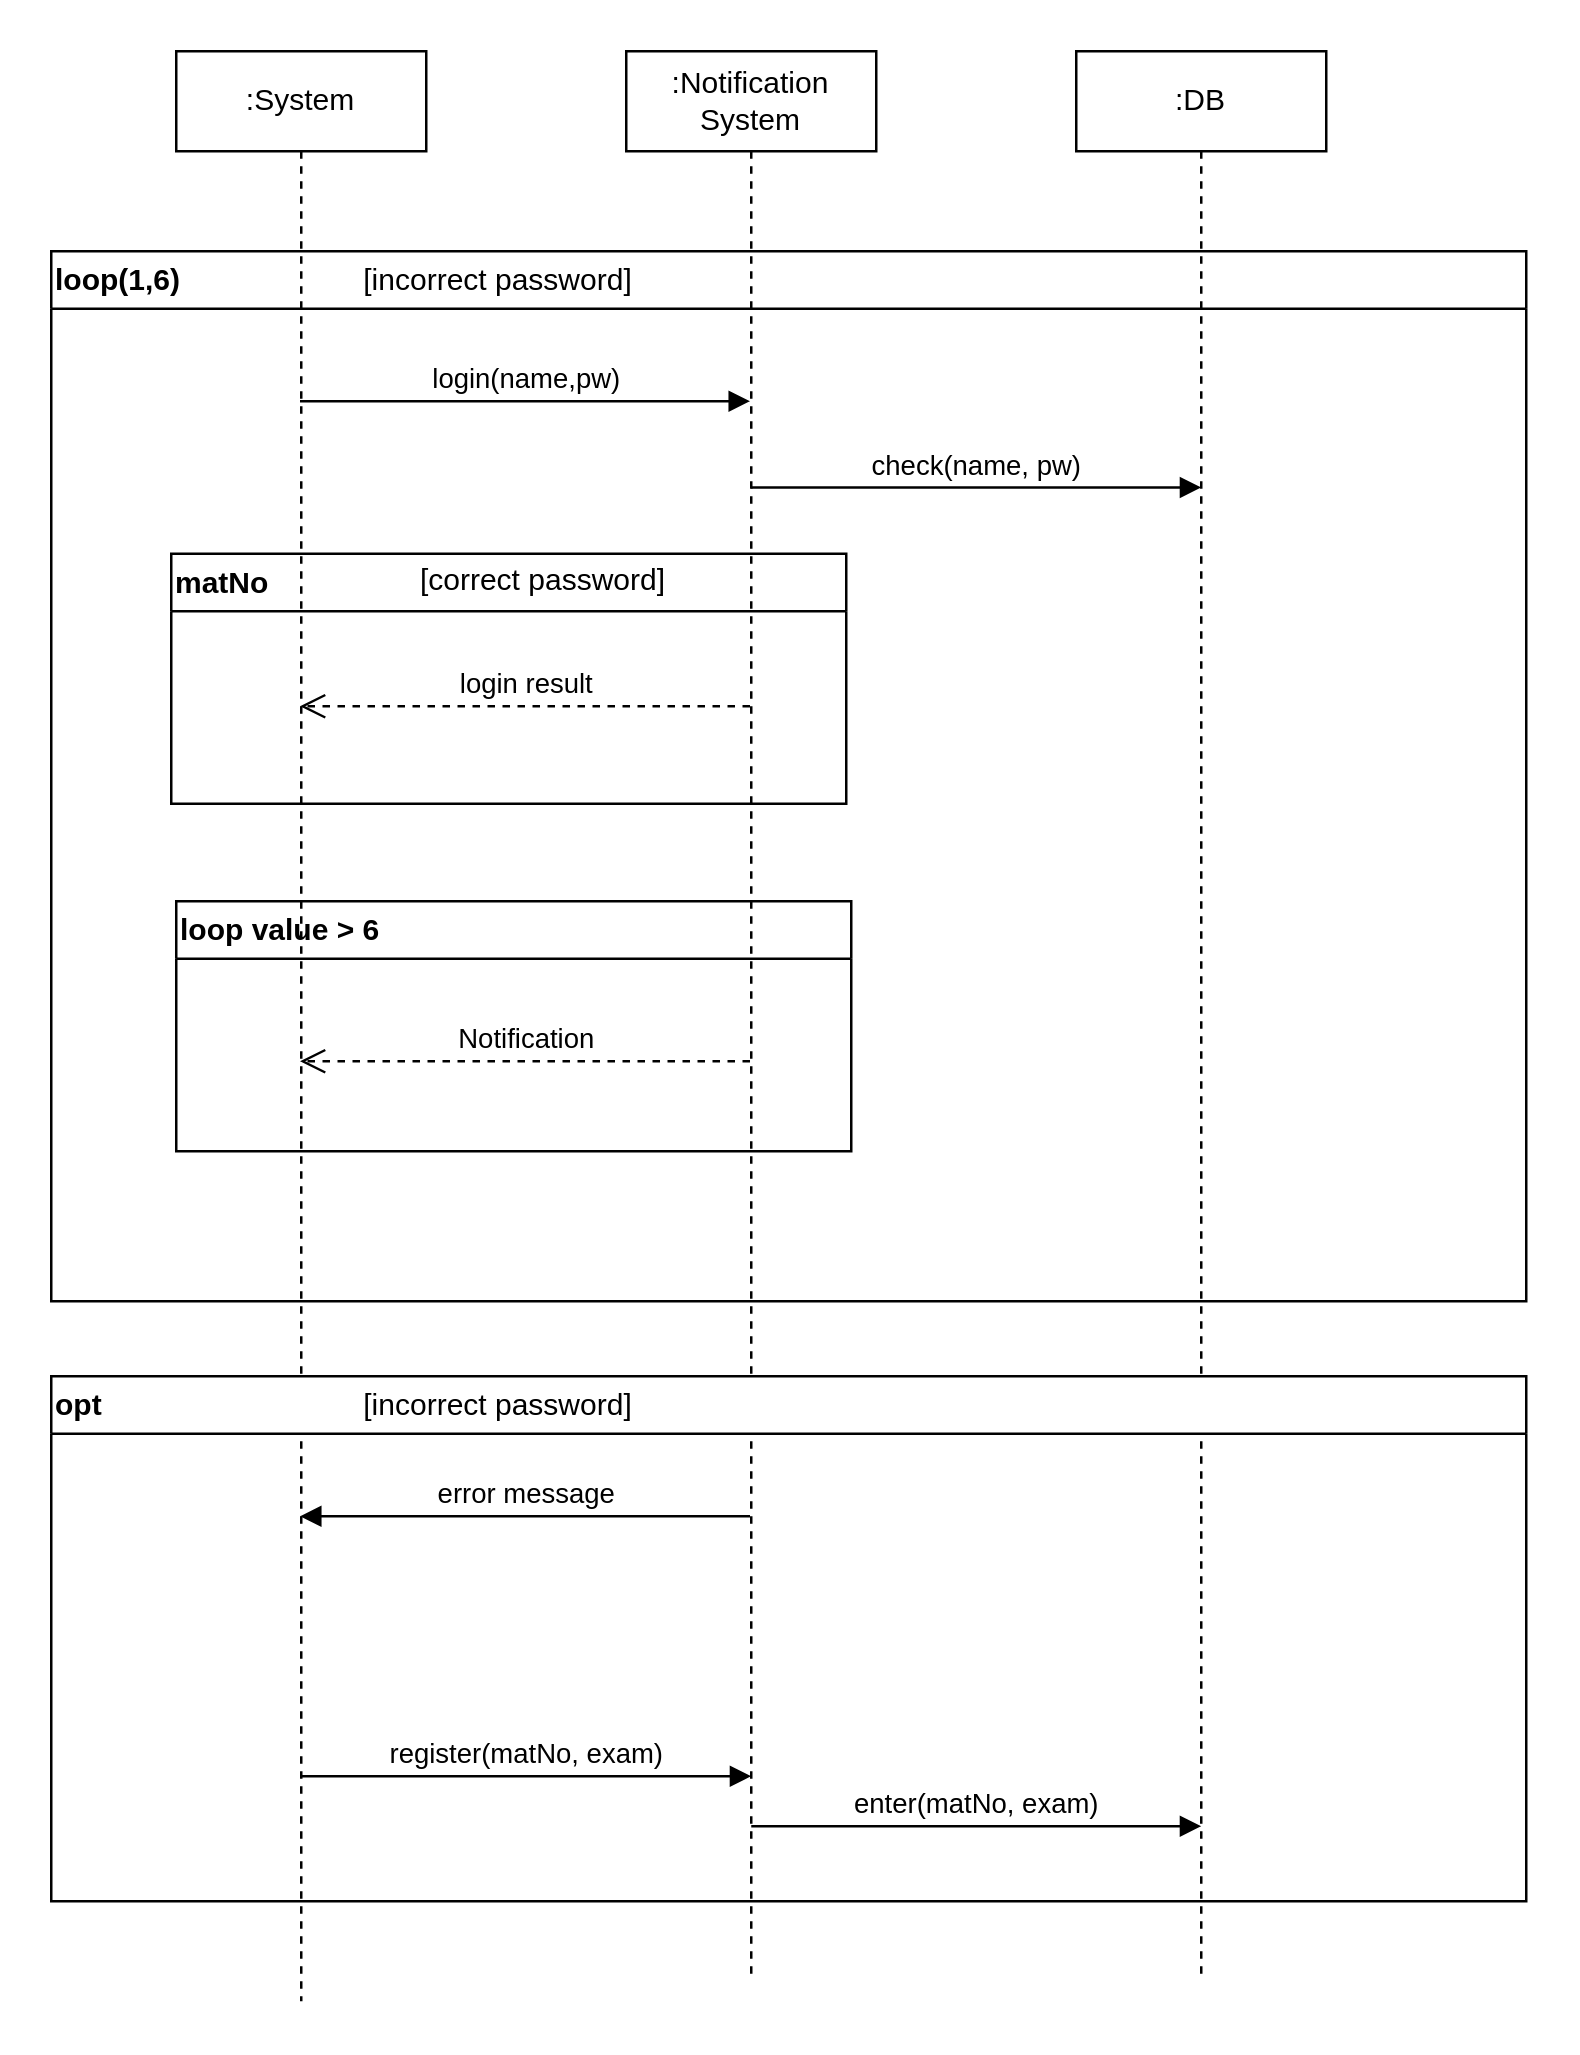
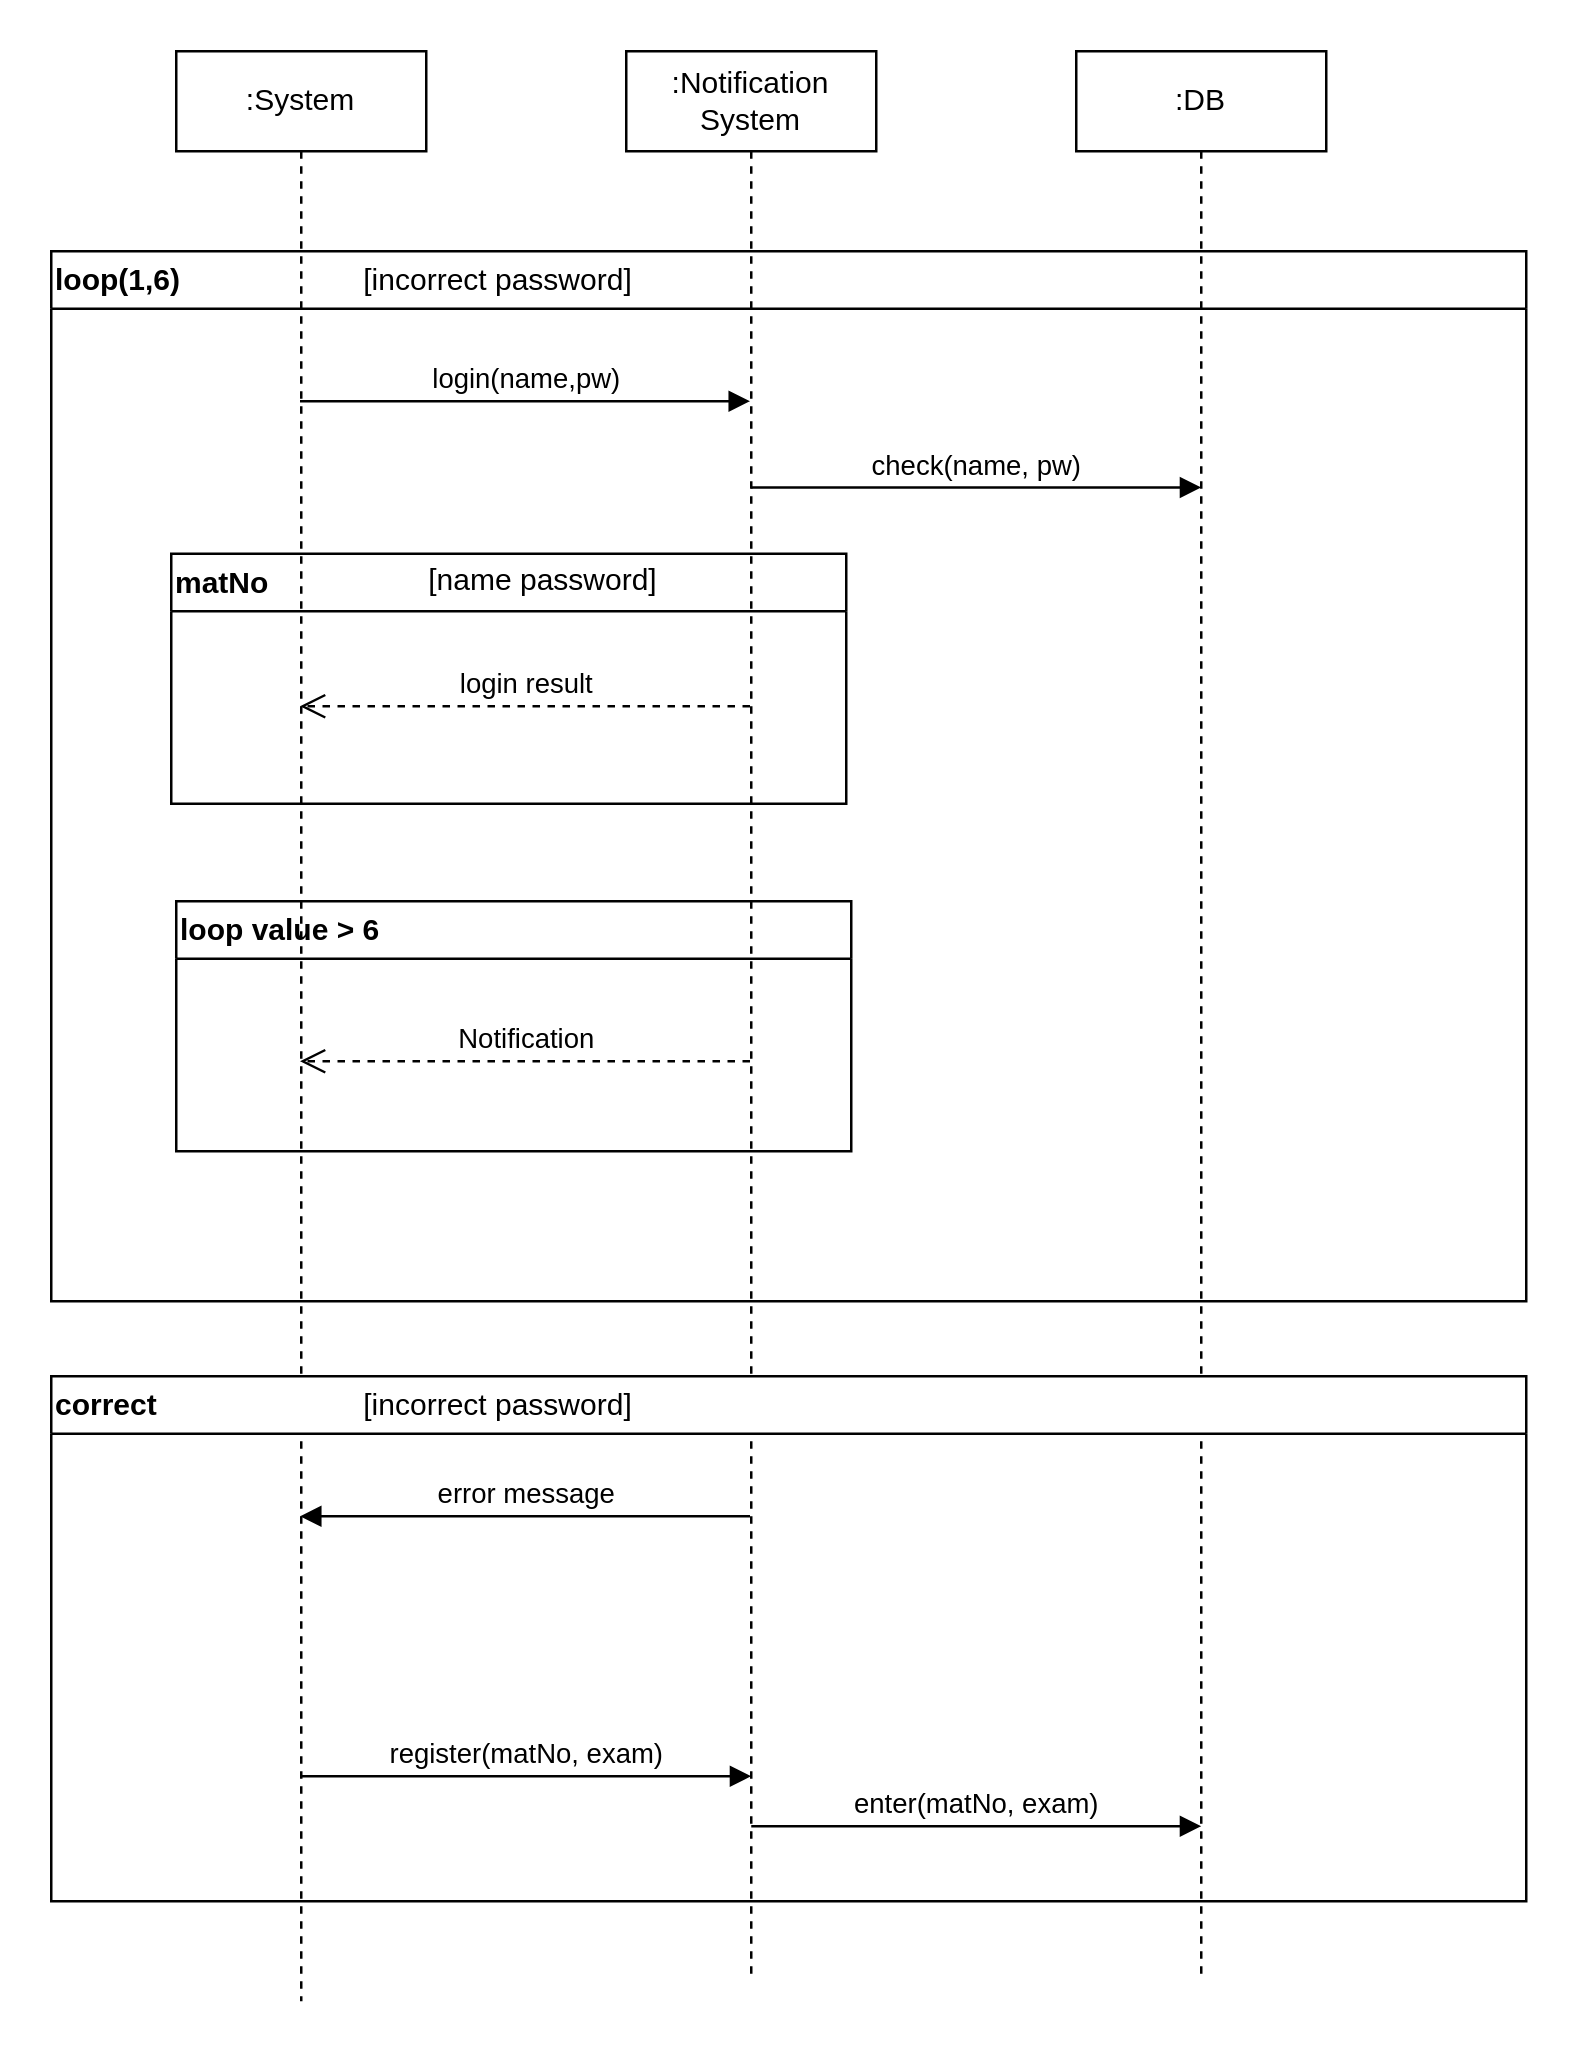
(544, 581) -> (544, 581)
(81, 1406) -> (115, 1406)
